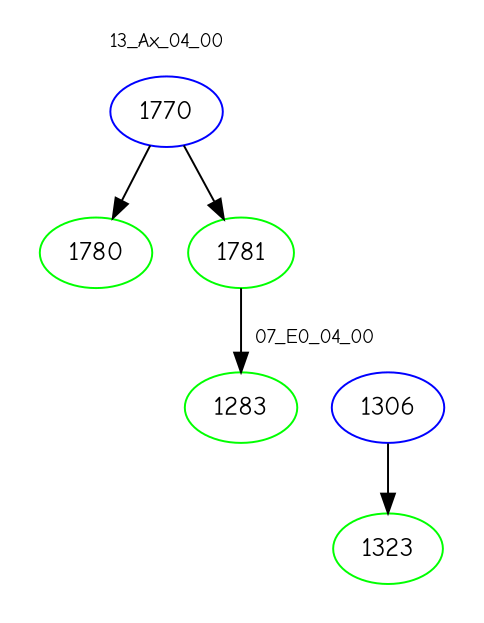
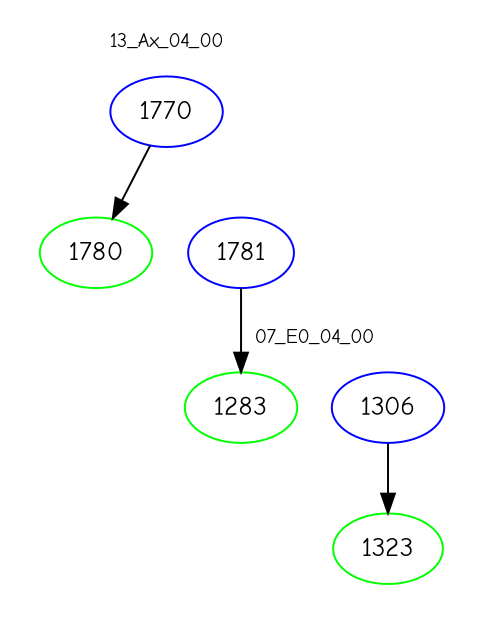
(199, 173) -> none
(241, 253) -> (241, 253)
